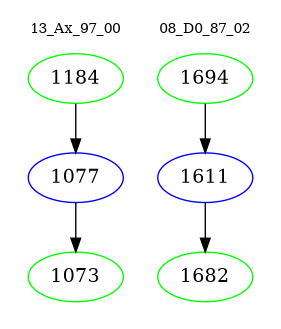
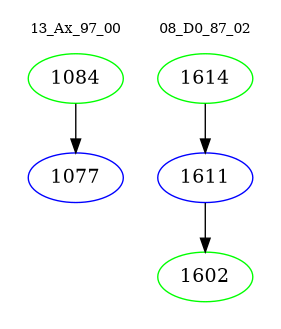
(76, 79) -> (76, 79)
(205, 79) -> (205, 79)
(76, 277) -> none
(205, 277) -> (205, 277)
